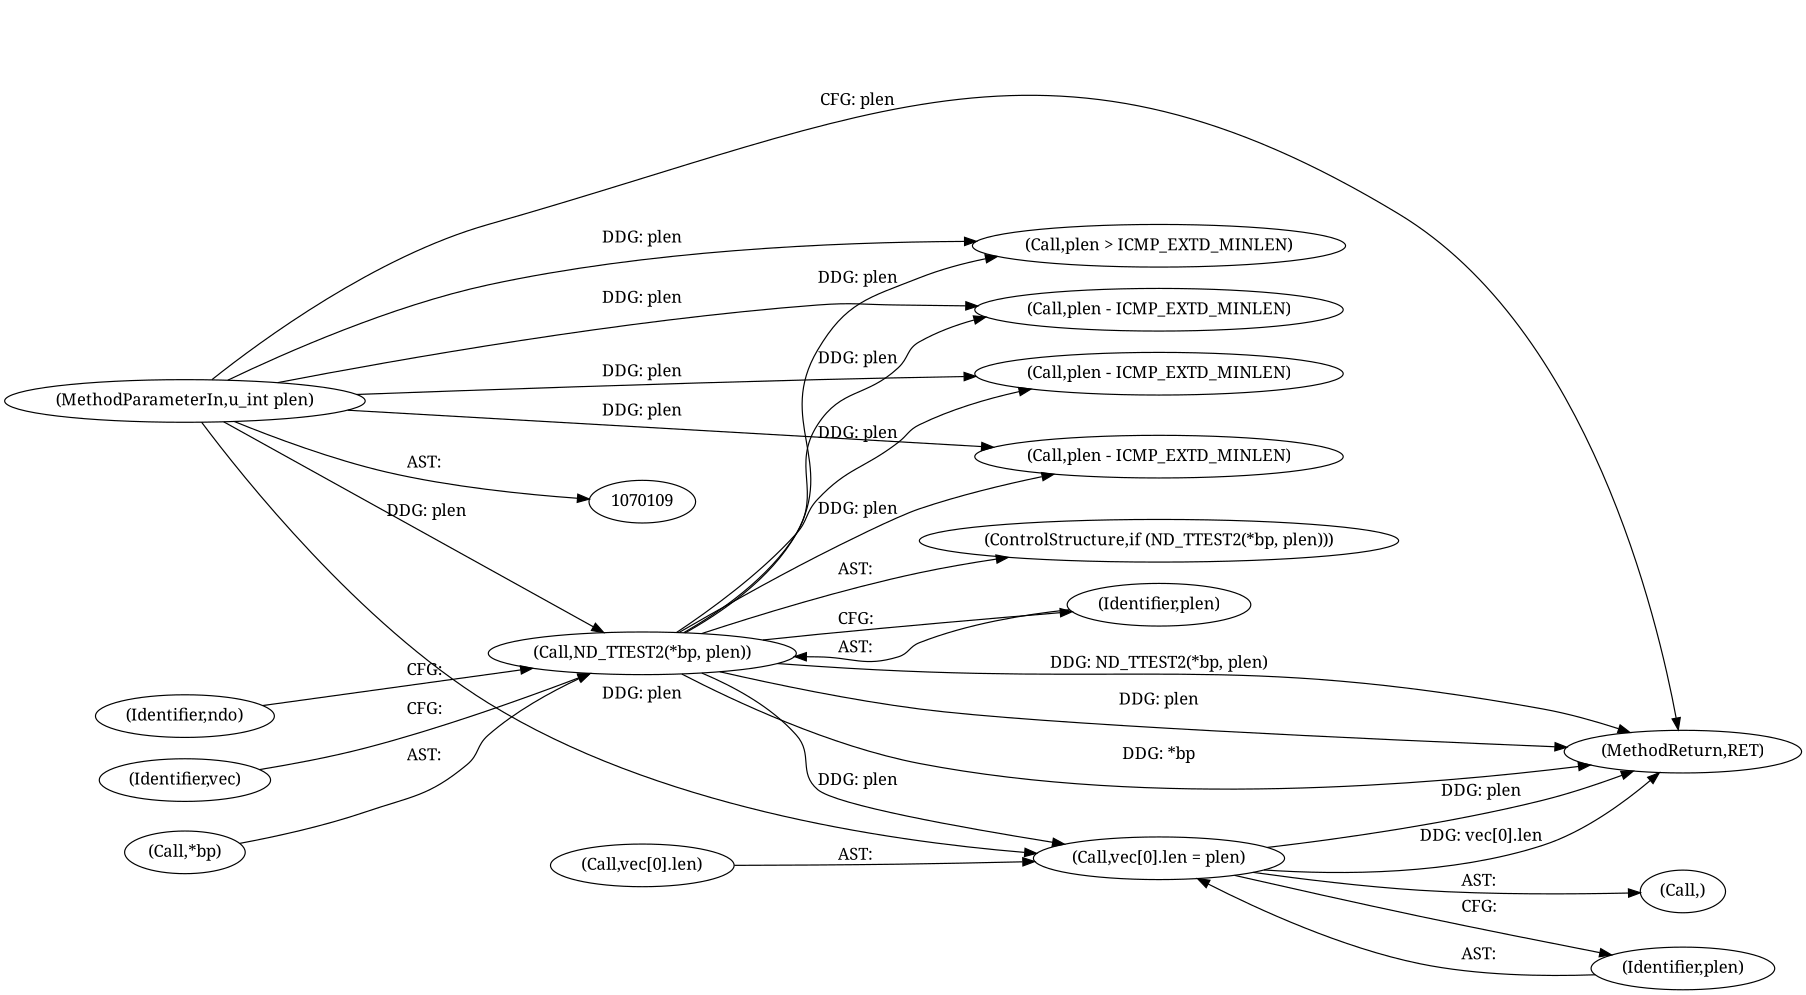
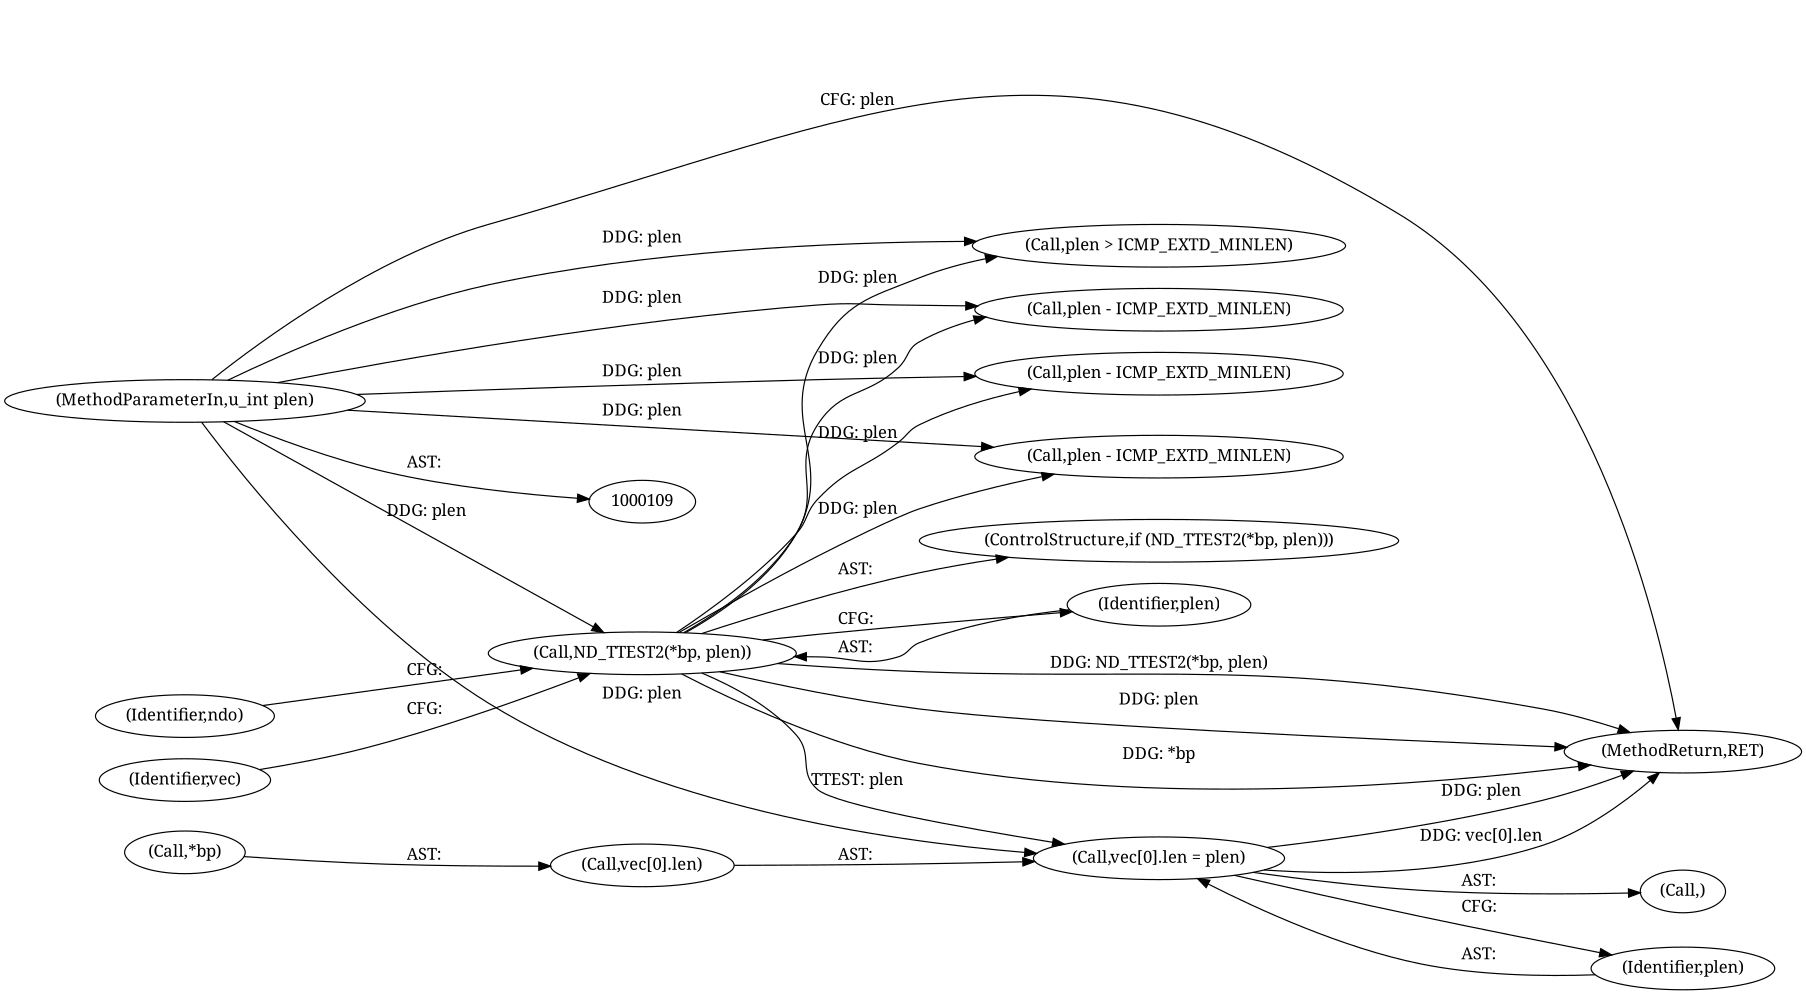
(642, 502) -> (642, 502)
(858, 781) -> (858, 781)
(426, 791) -> (391, 864)
